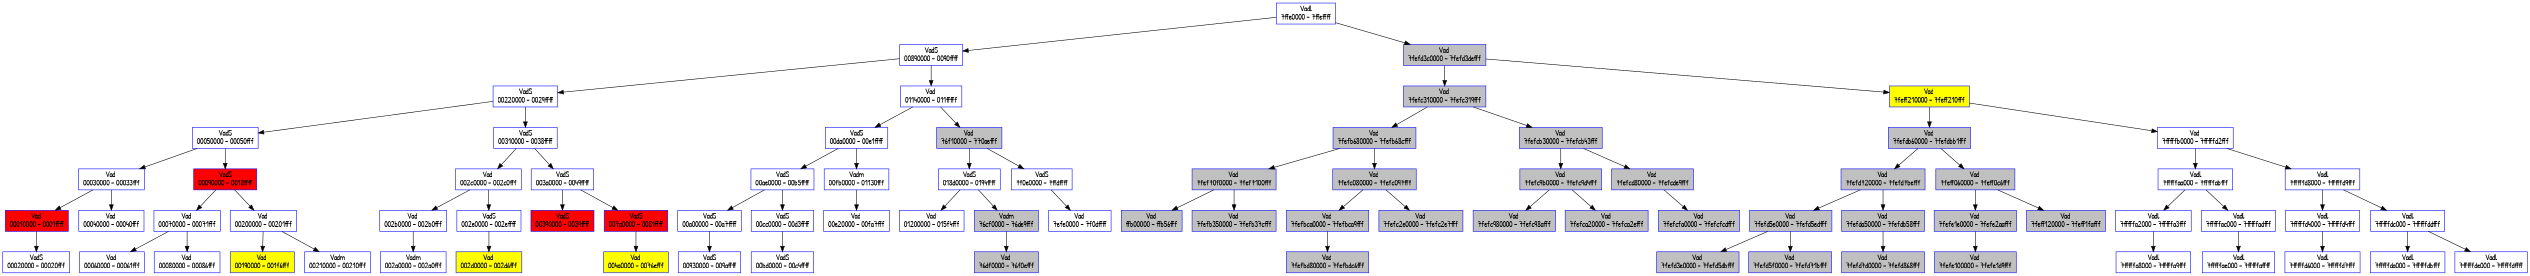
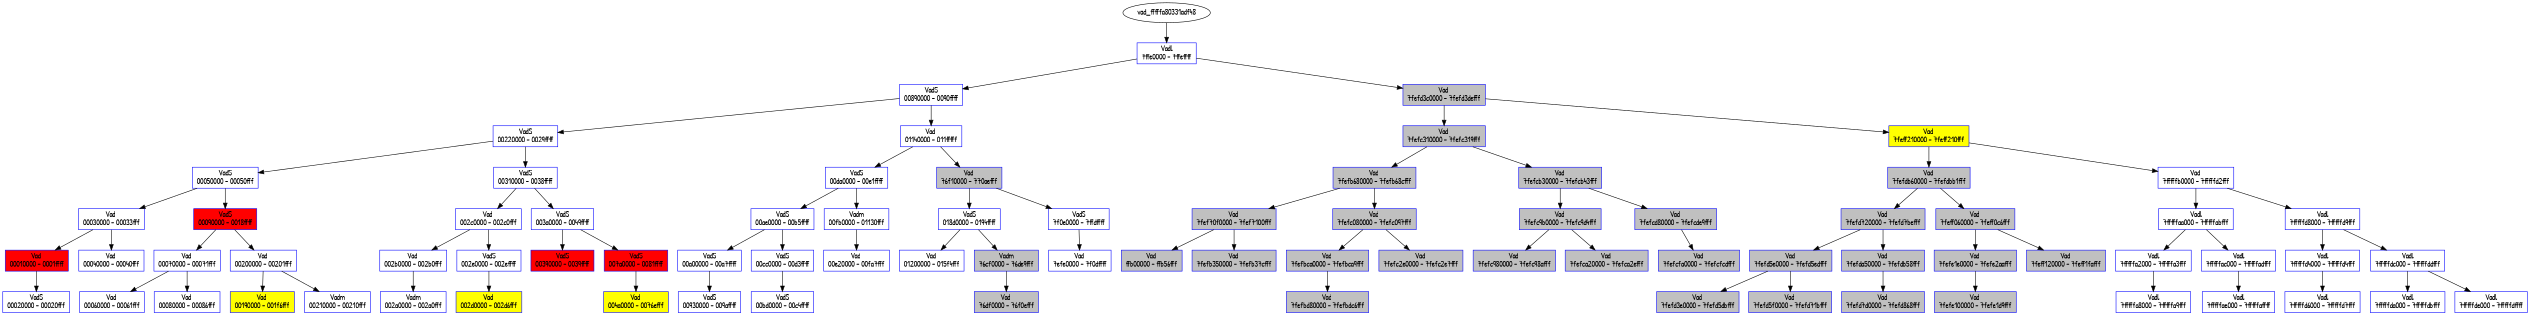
none -> (1167, 13)
